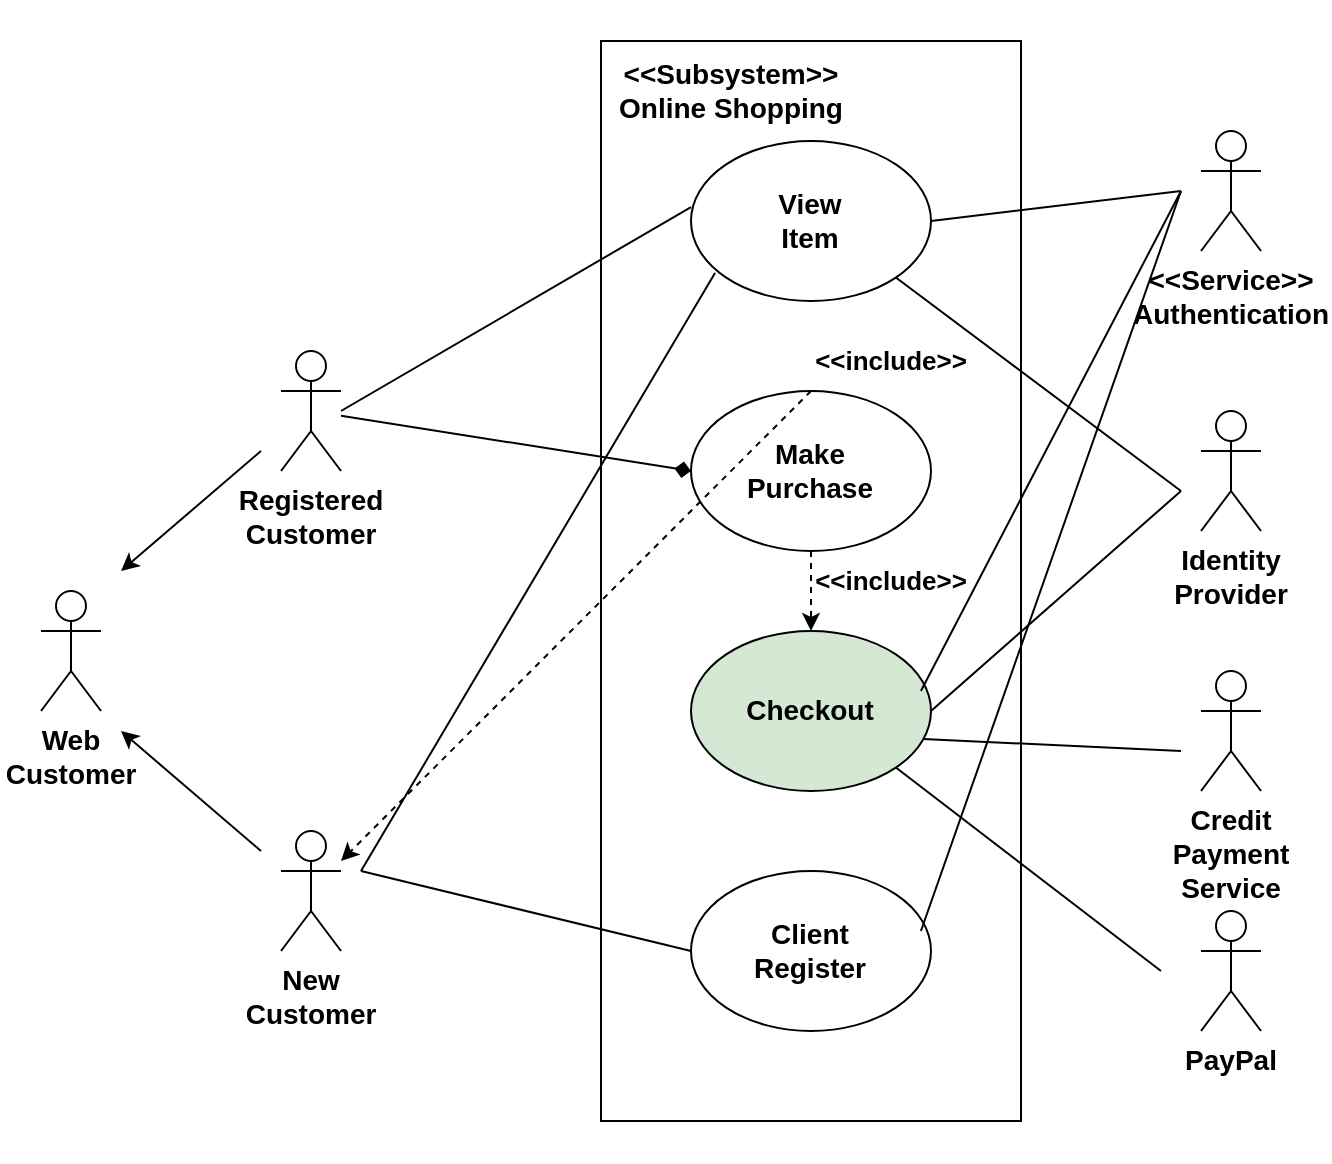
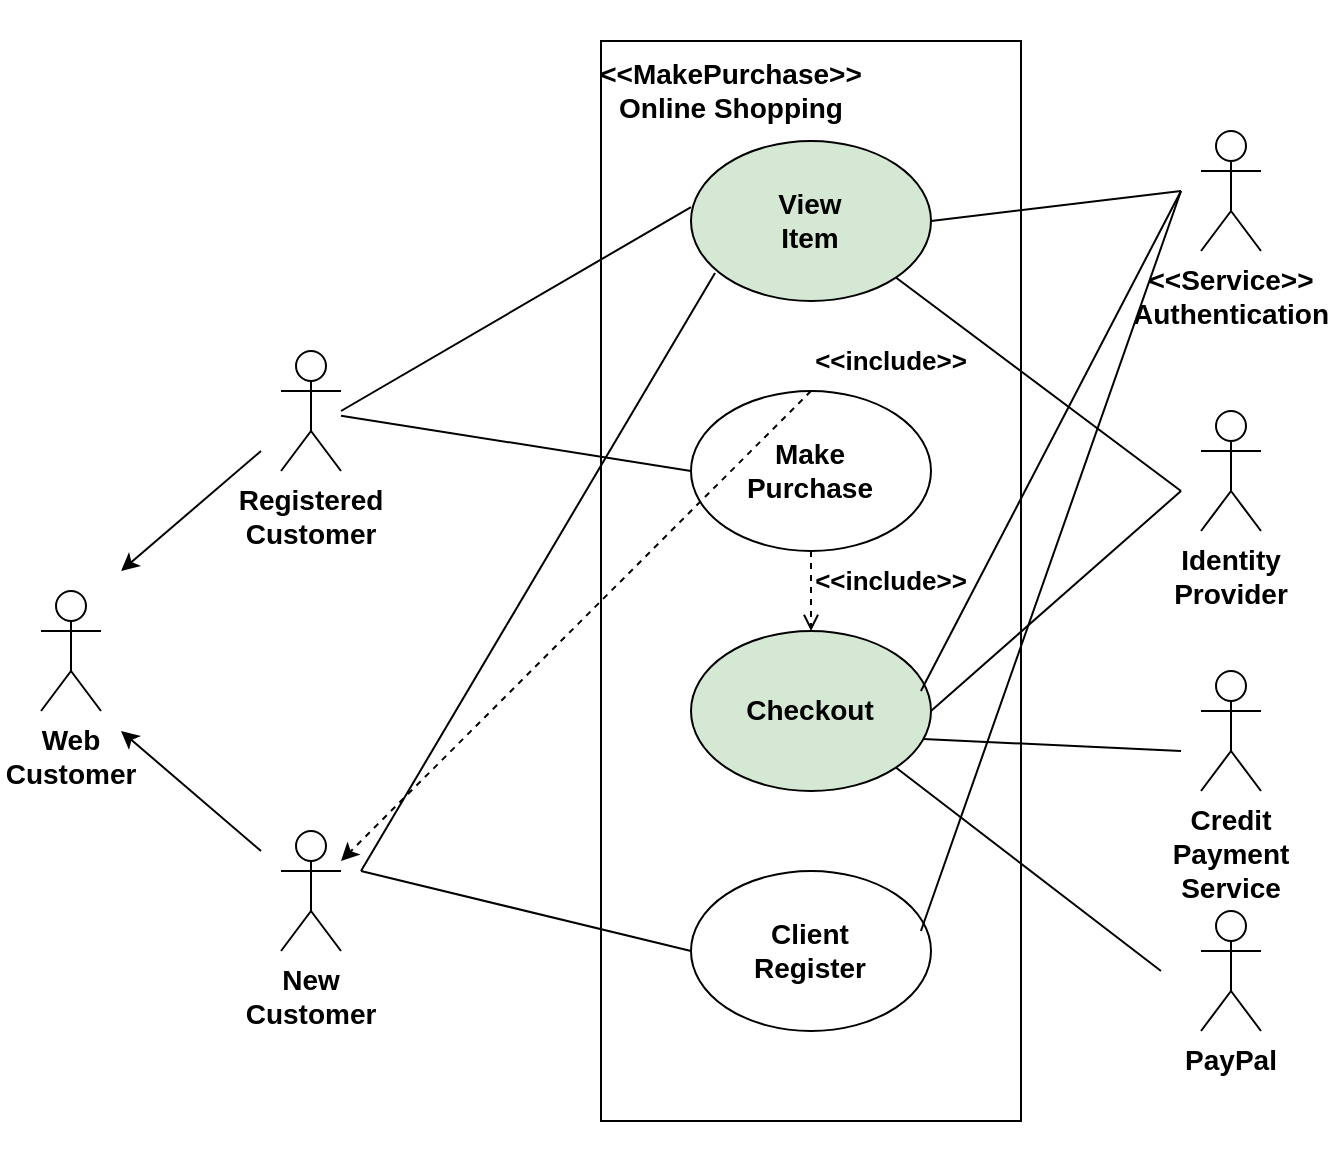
(732, 91) -> (732, 91)
(811, 221) -> (811, 221)
(675, 468) -> (682, 470)
(811, 616) -> (811, 618)
